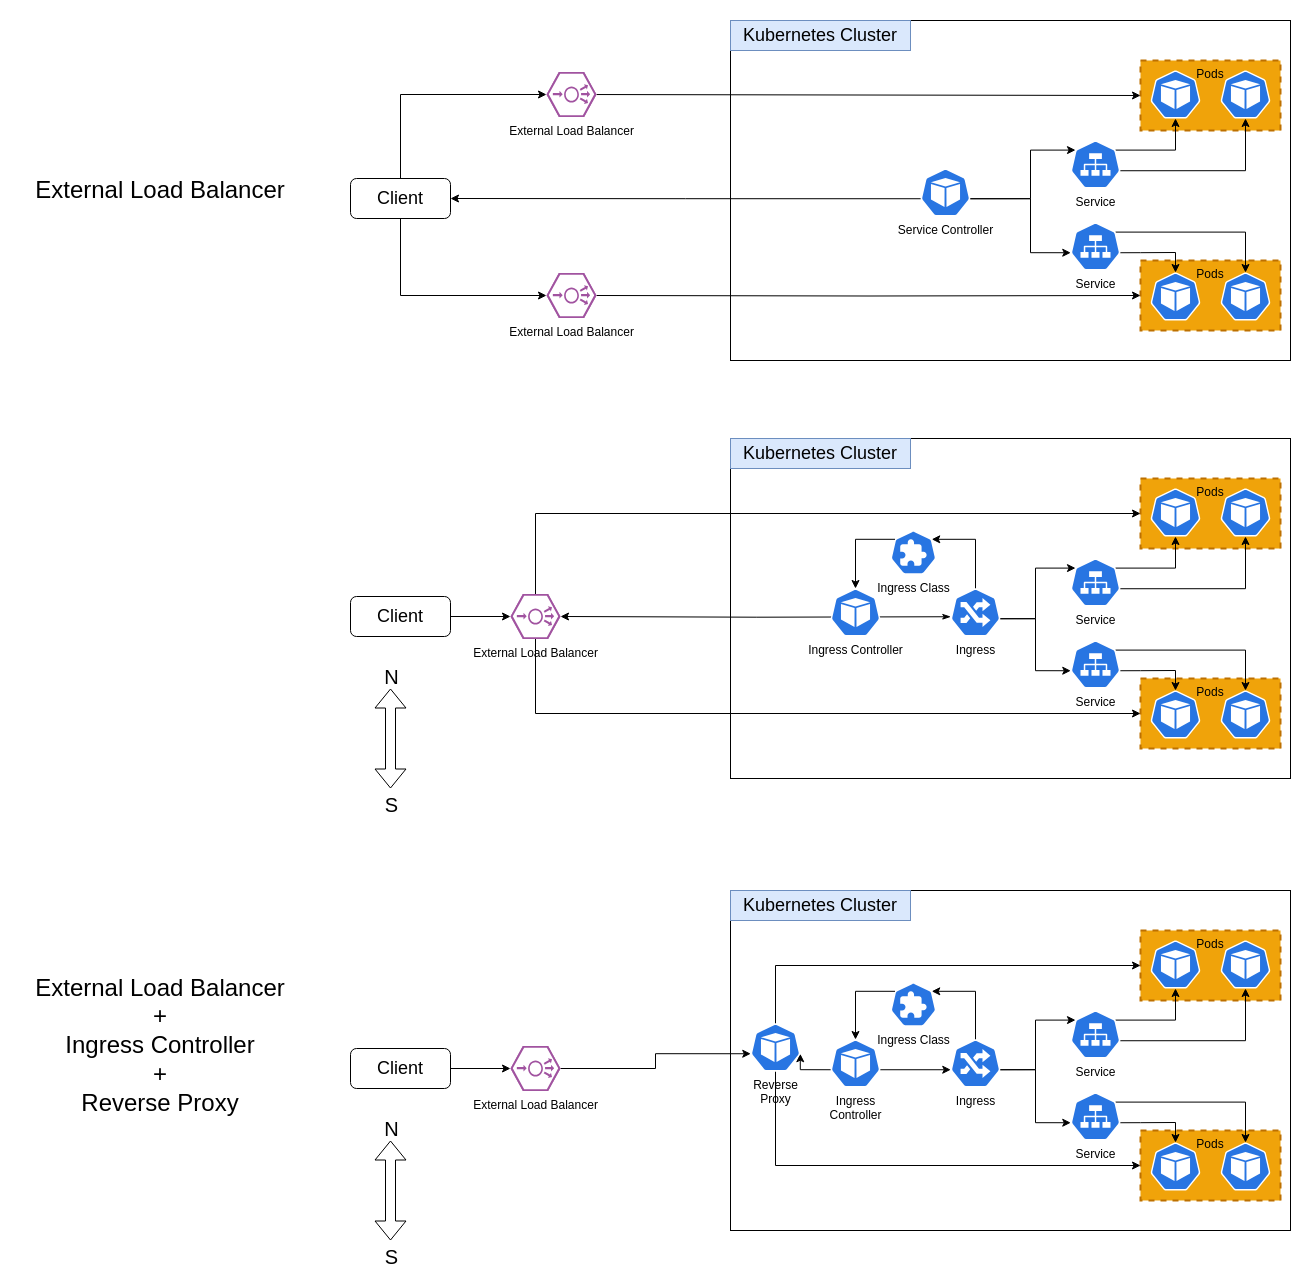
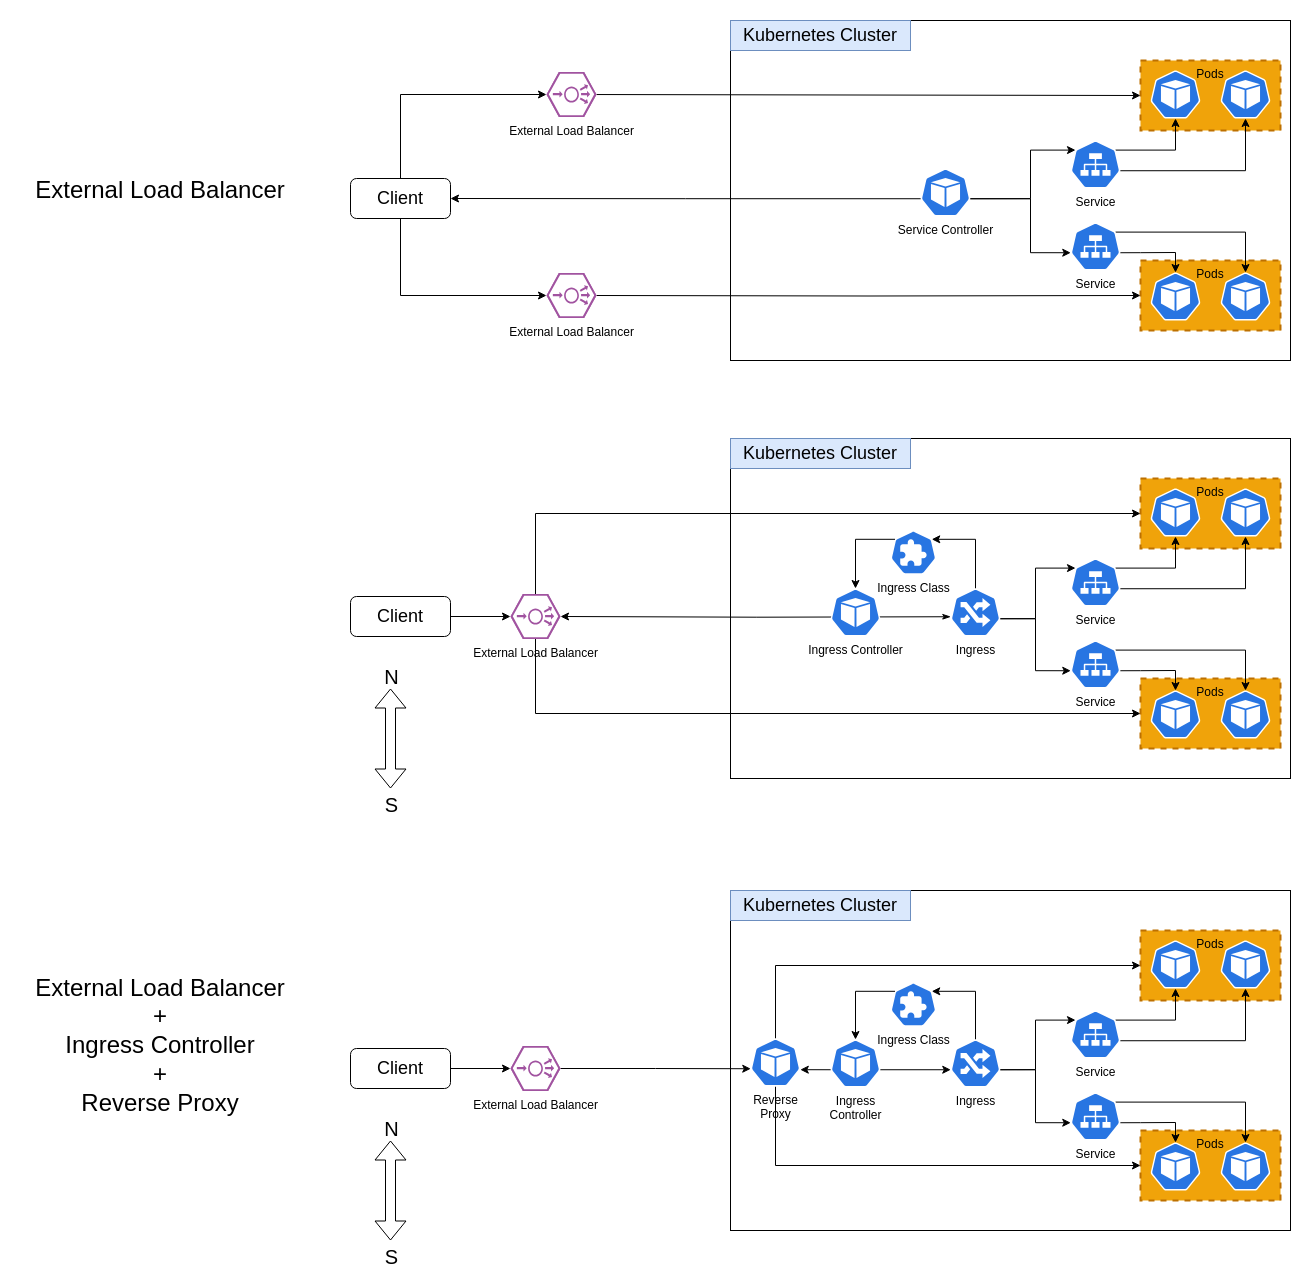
(776, 1048) -> (776, 1063)
